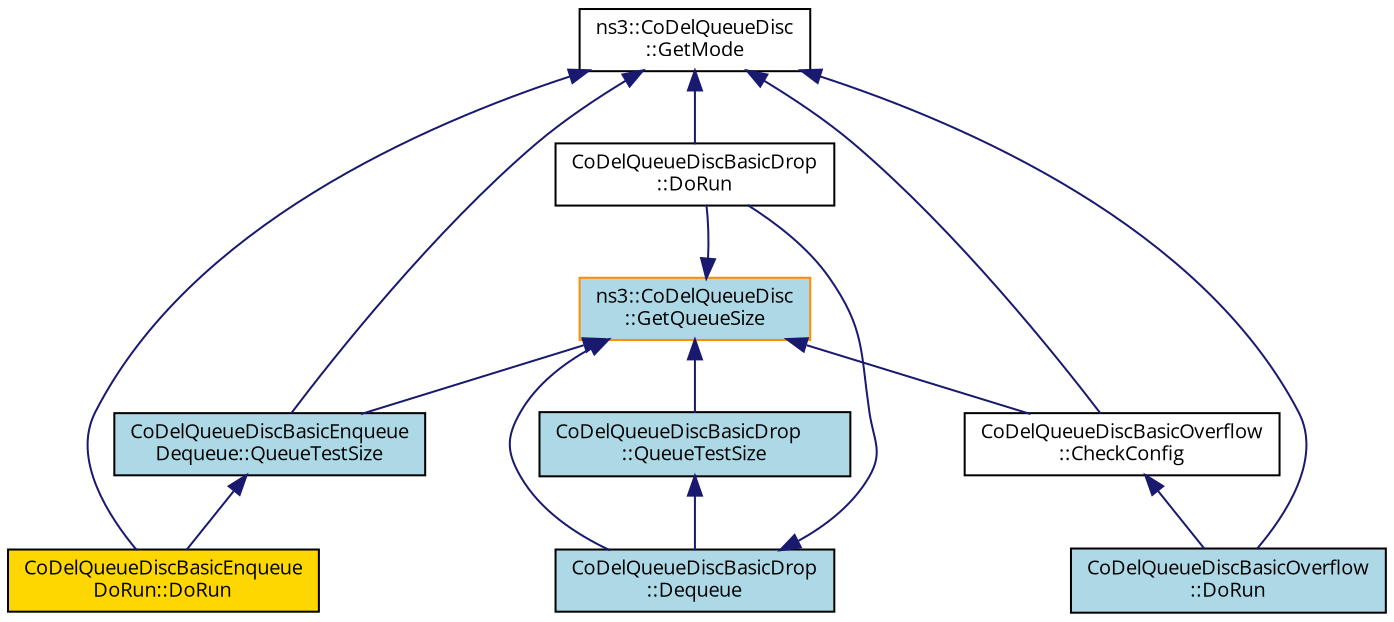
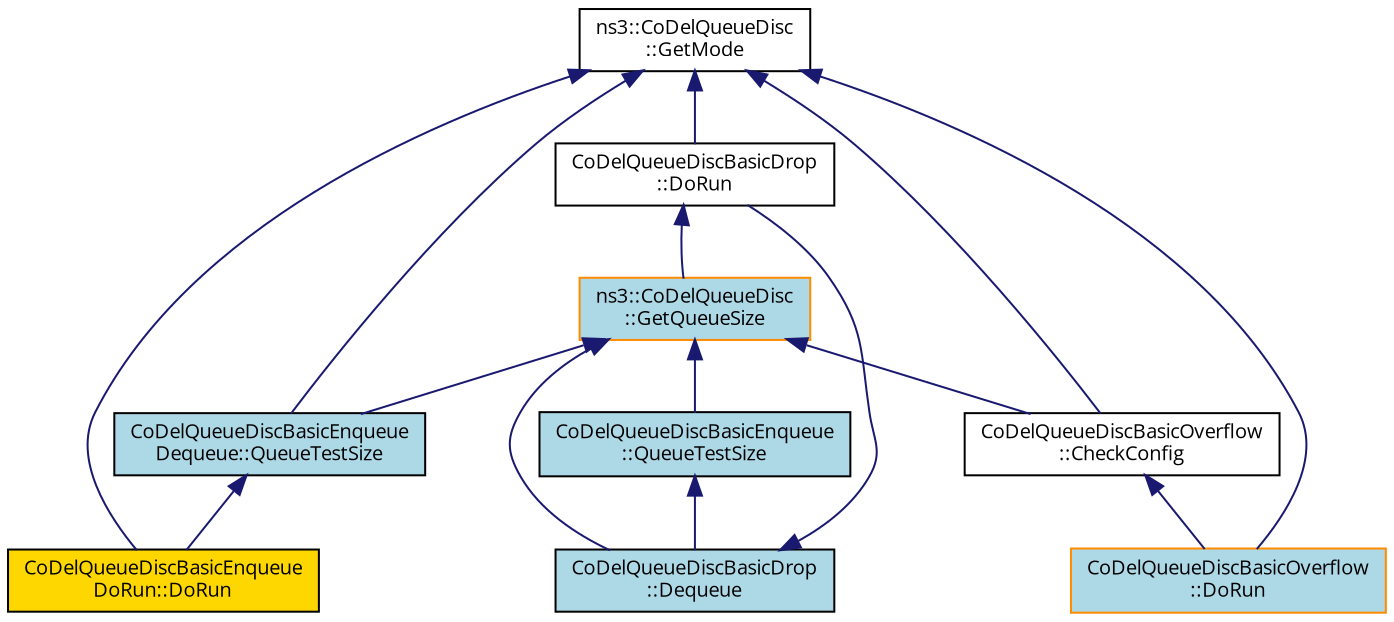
(708, 232) -> (682, 252)
(695, 444) -> (695, 444)
(1228, 581) -> (1228, 581)
